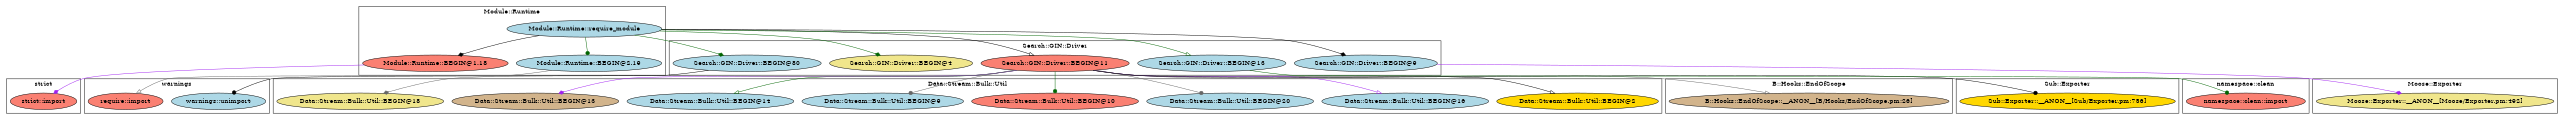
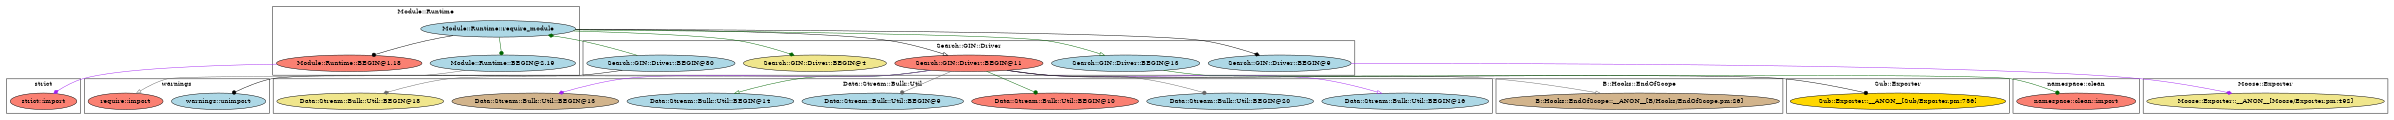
(501, 43) -> (414, 44)
(681, 44) -> (596, 44)
(1578, 101) -> none
